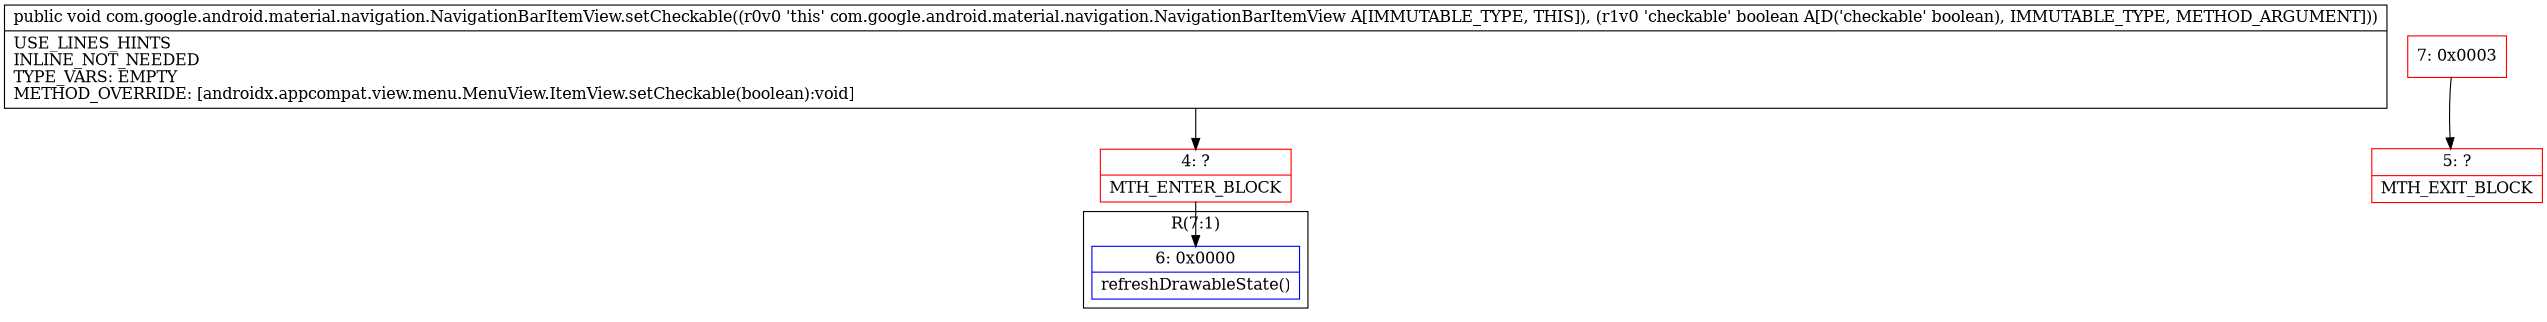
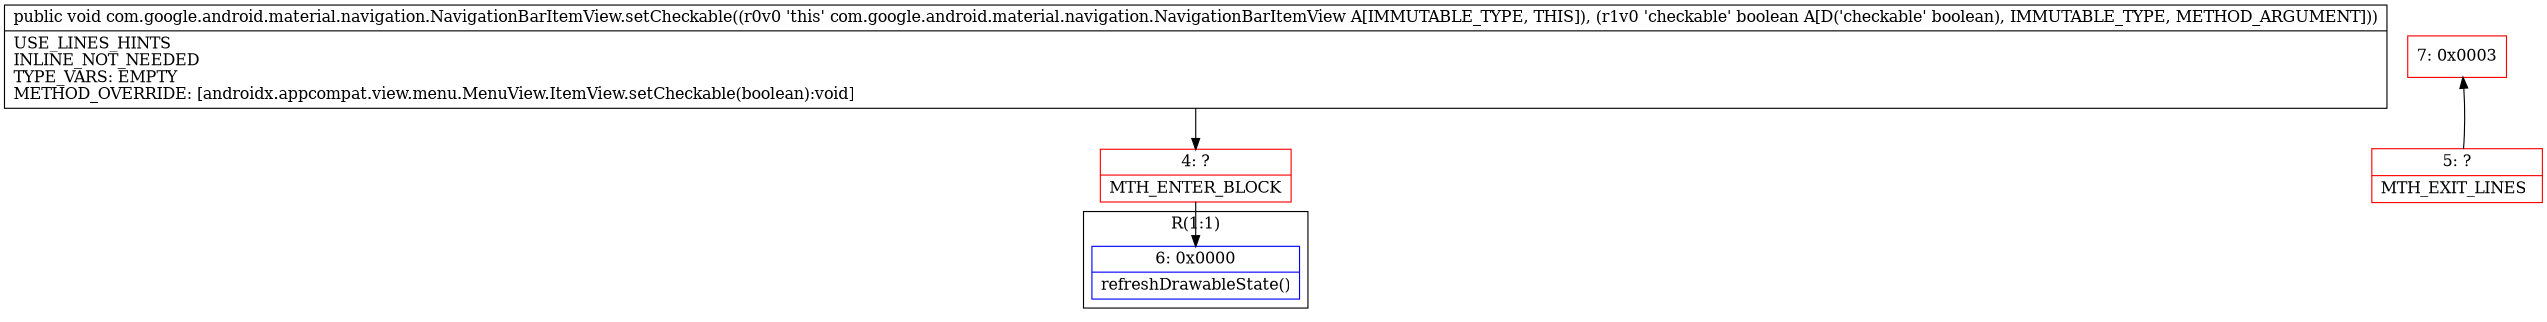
(2450, 107) -> (2465, 119)
(2457, 189) -> (2454, 189)
(1196, 224) -> (1196, 224)
